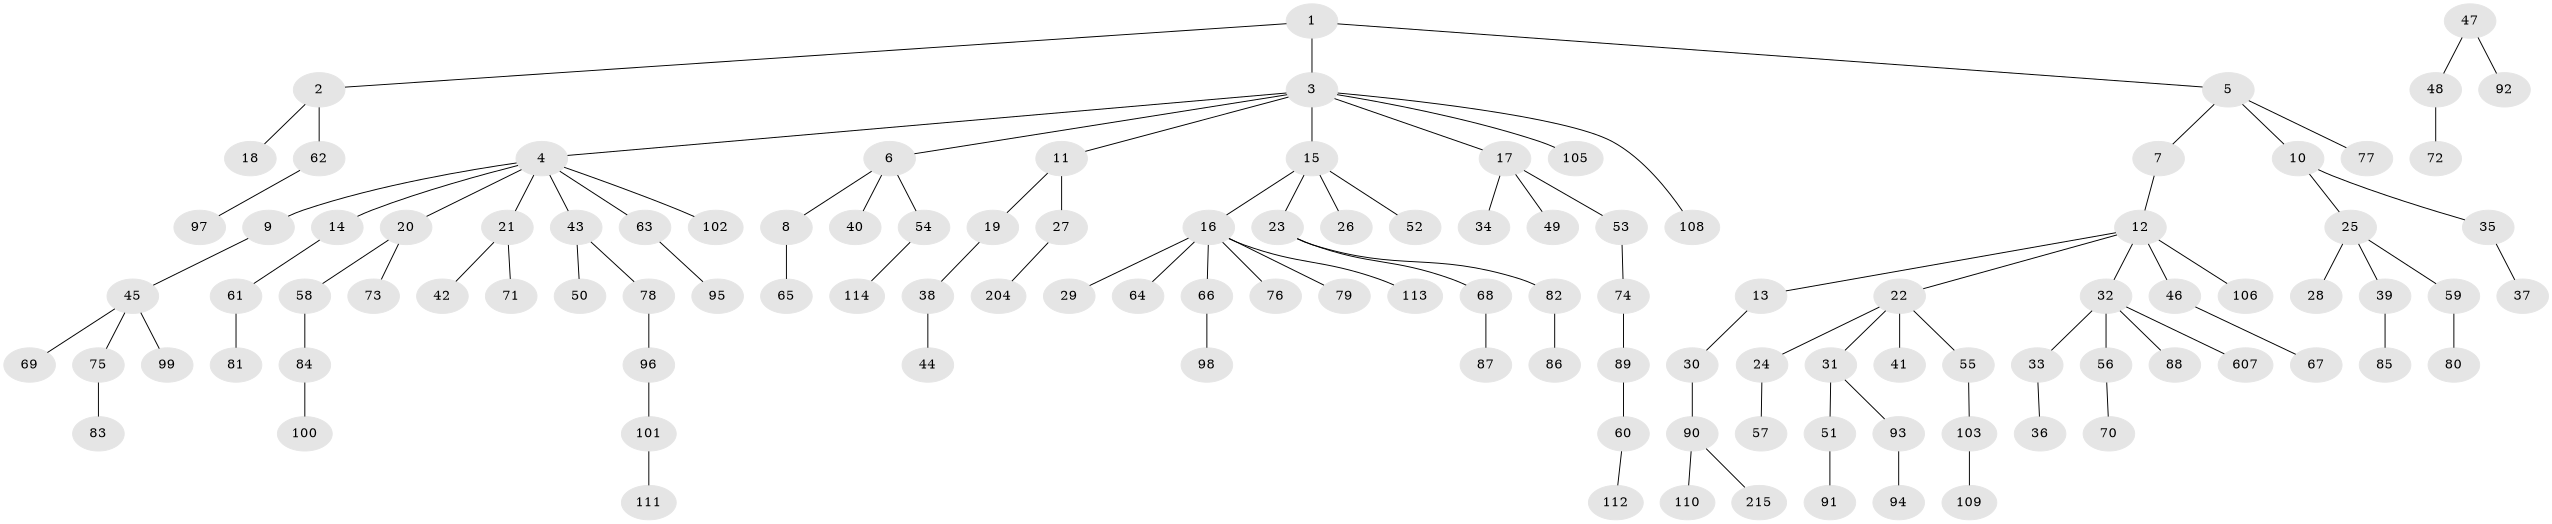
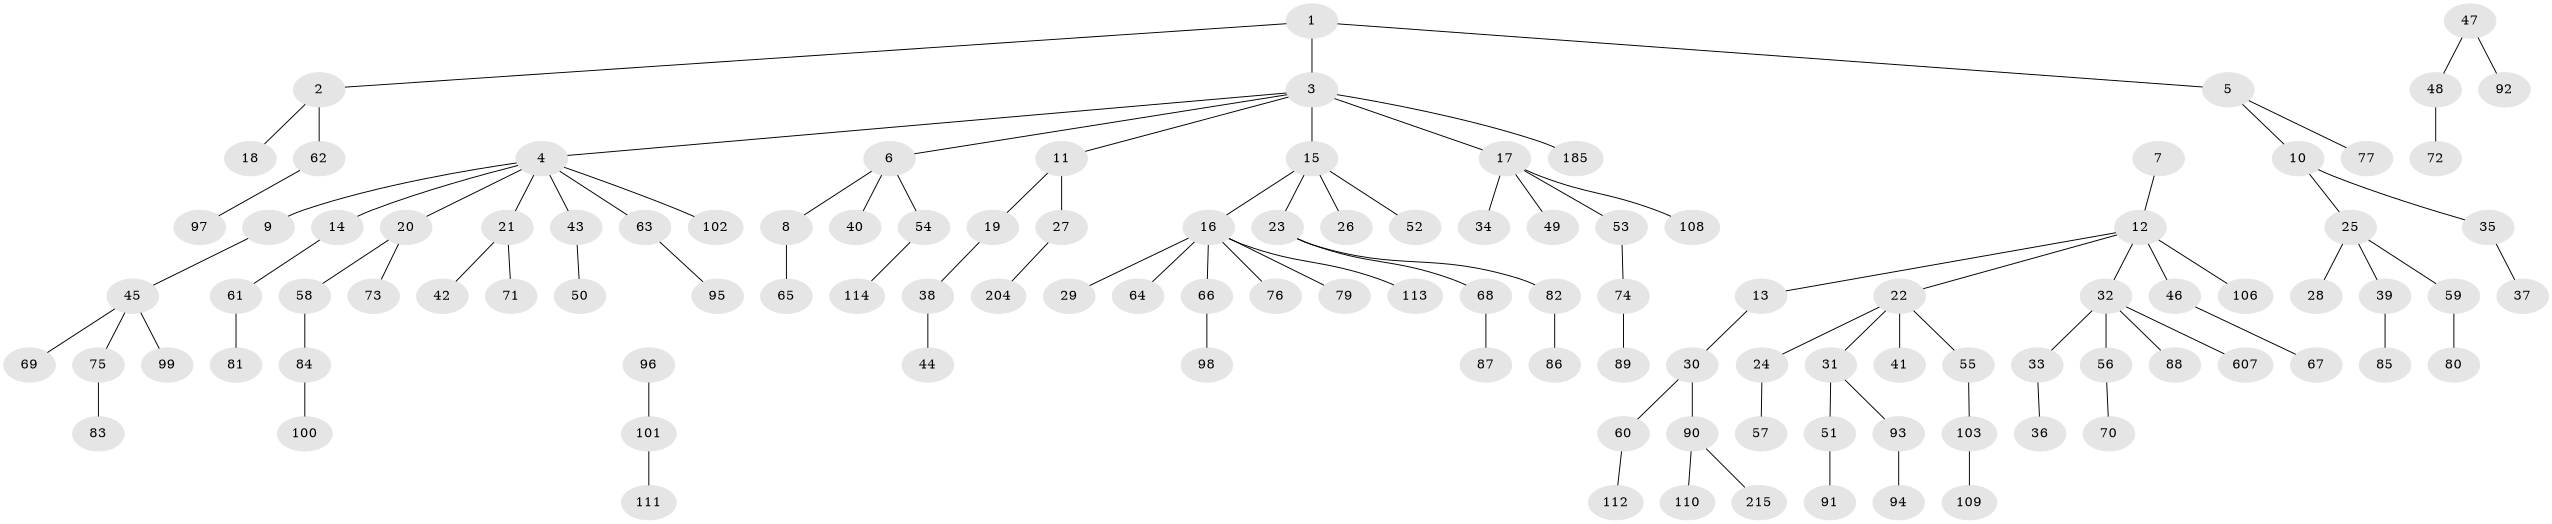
(1526, 117) -> (1598, 193)
(2193, 124) -> none
(1576, 159) -> (1576, 159)
(649, 296) -> none
(1623, 400) -> (1658, 399)
